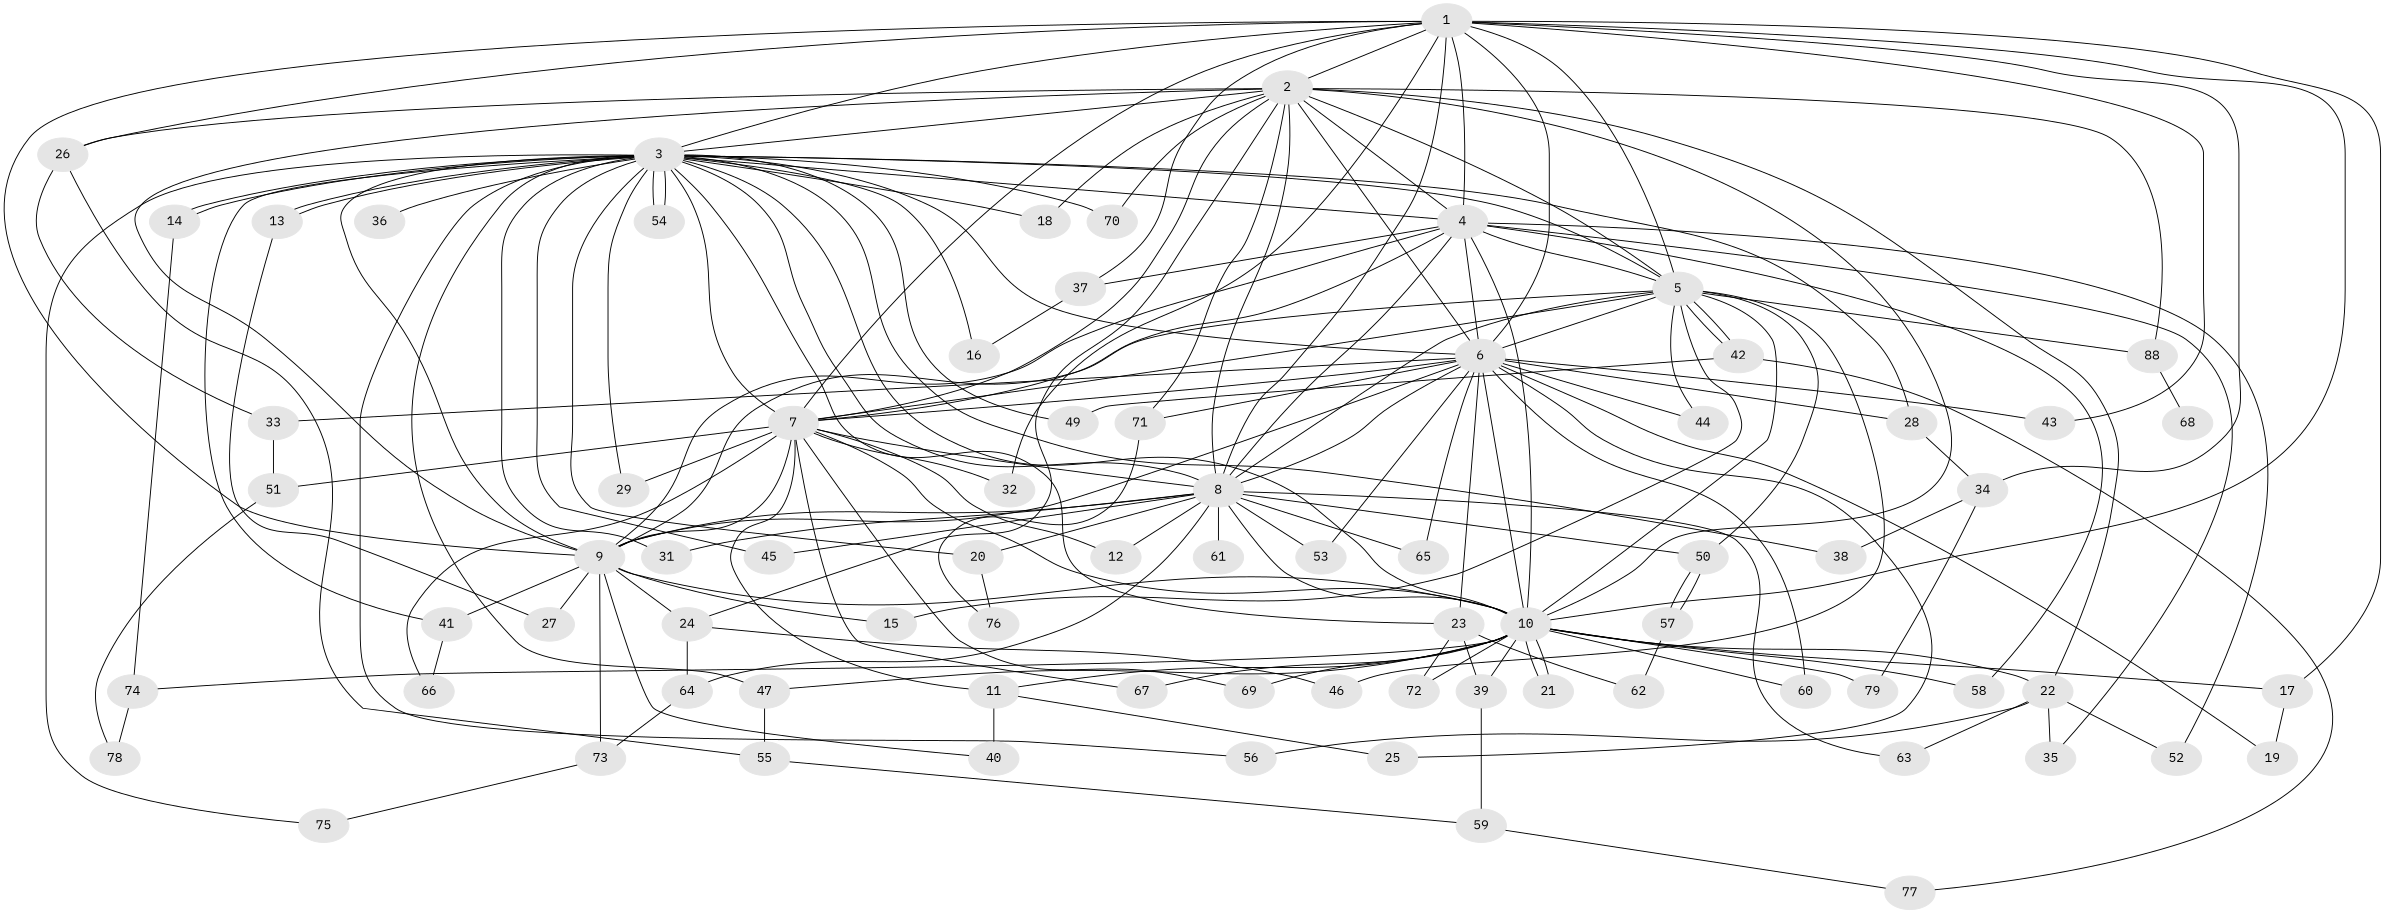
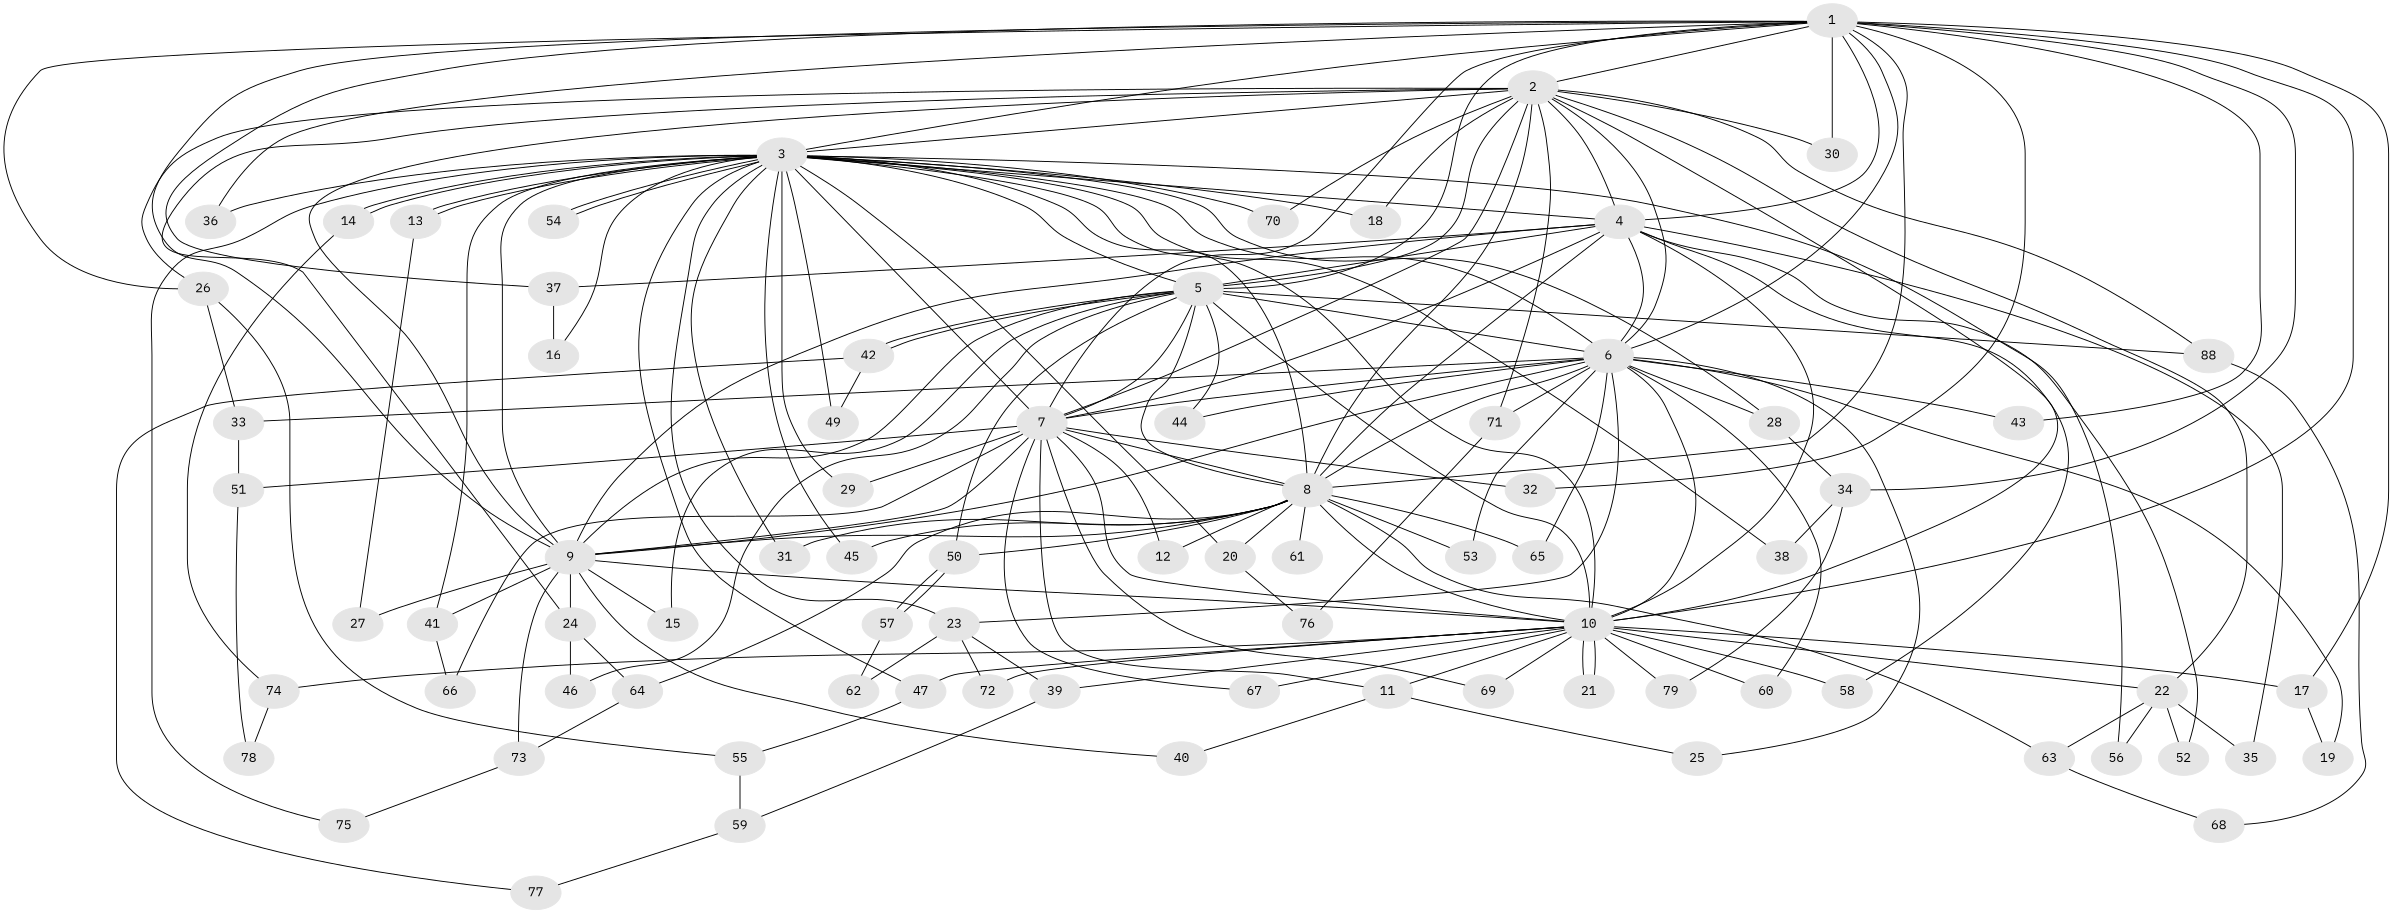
none -> (996, 58)
none -> (1832, 155)
none -> (2132, 795)
